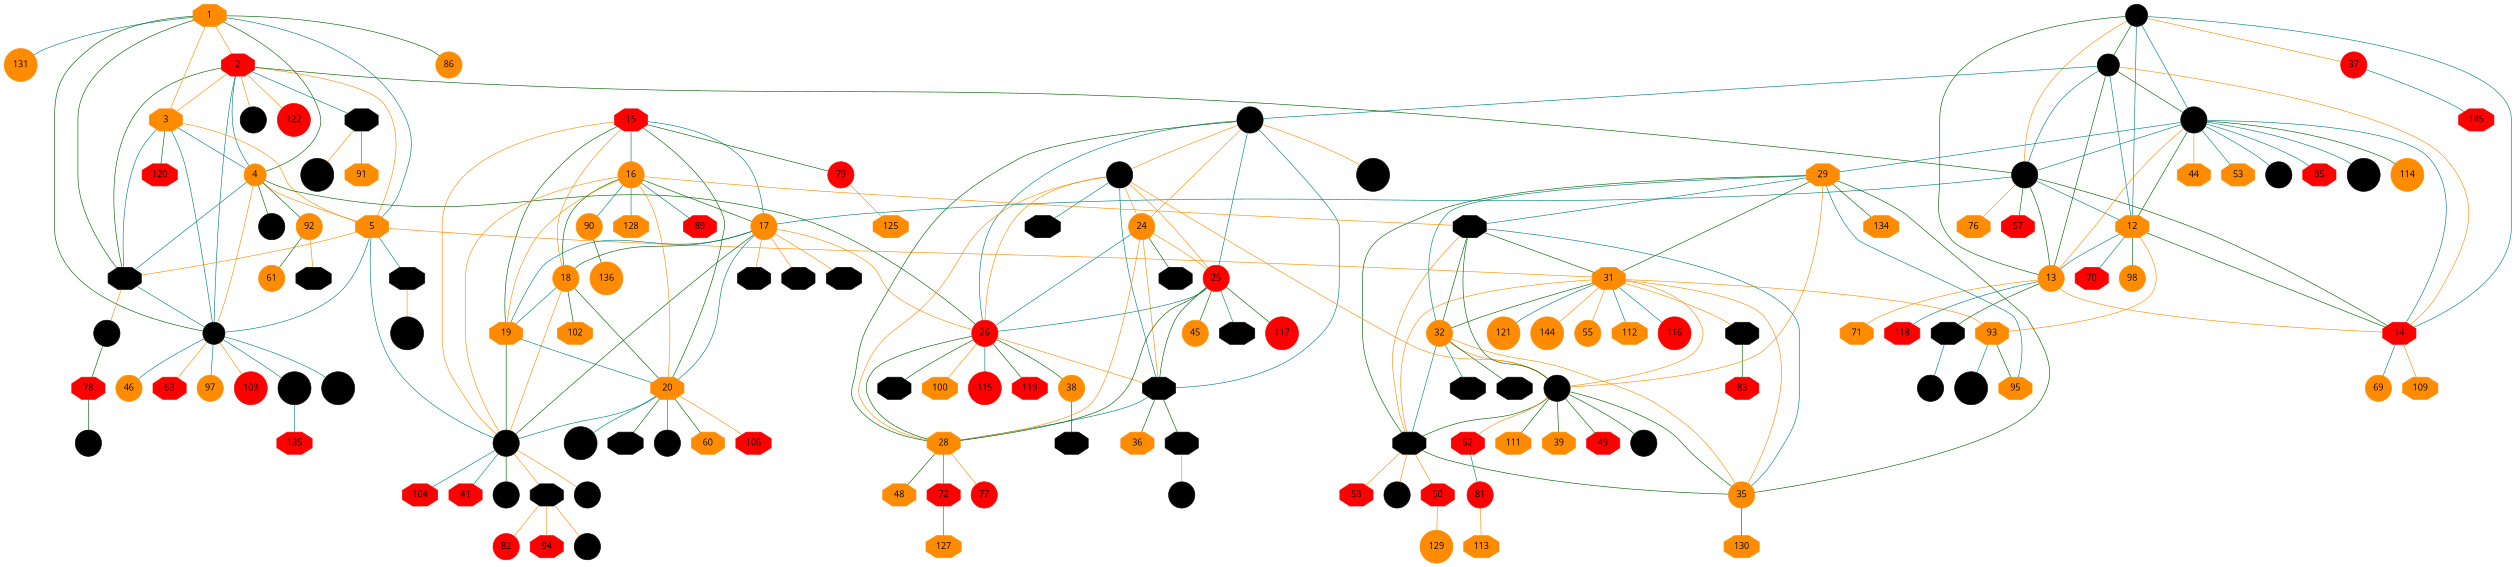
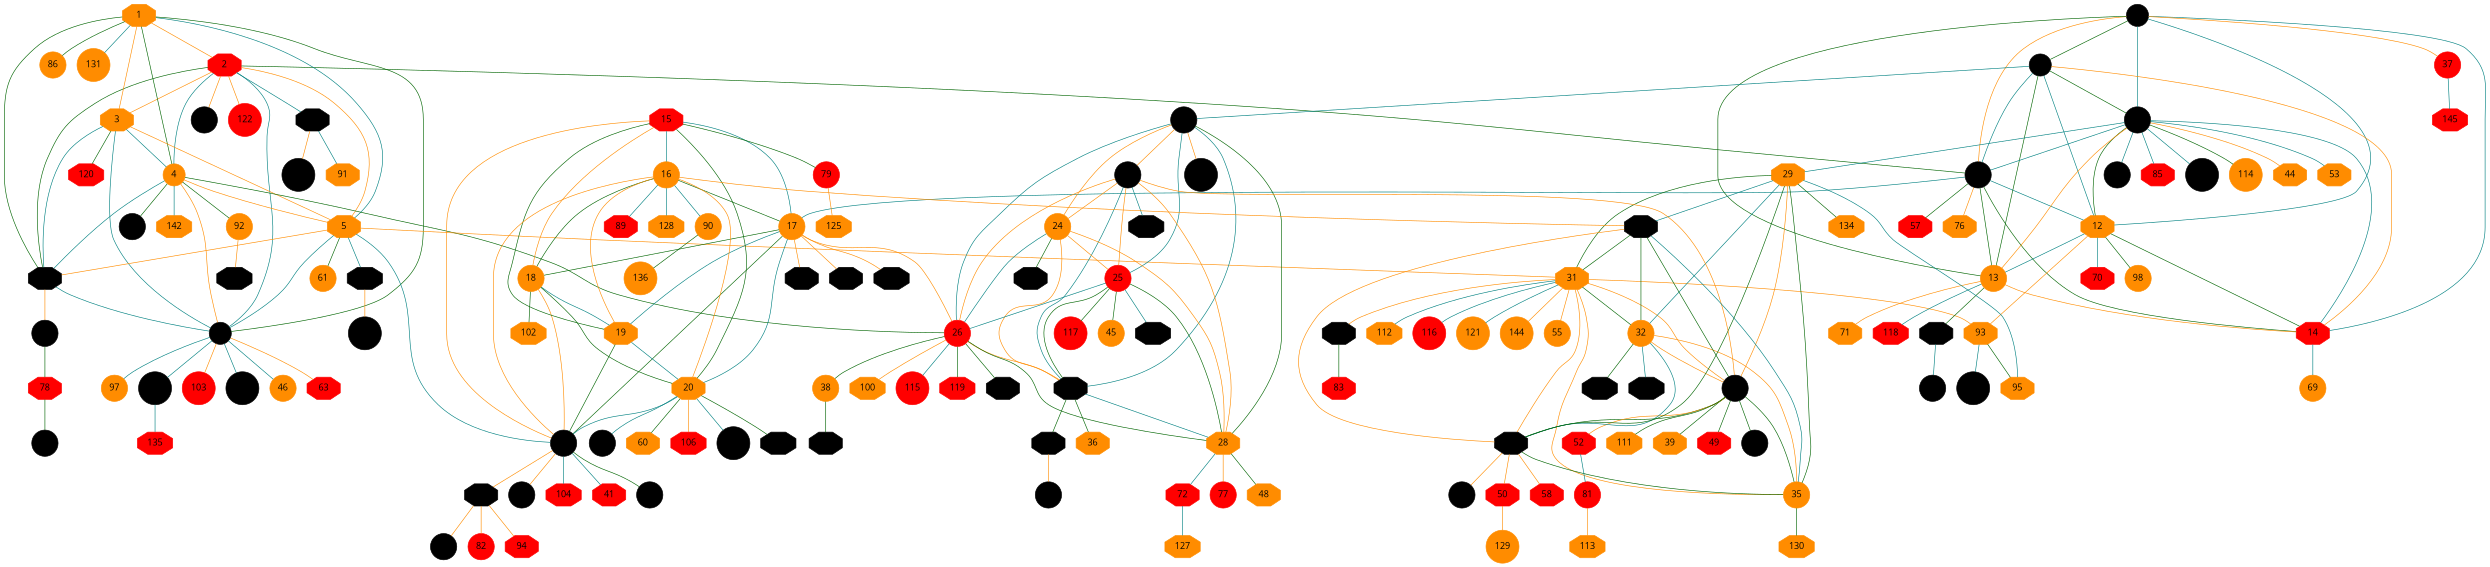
none -> (174, 227)
(290, 253) -> (334, 252)
(2420, 388) -> none
